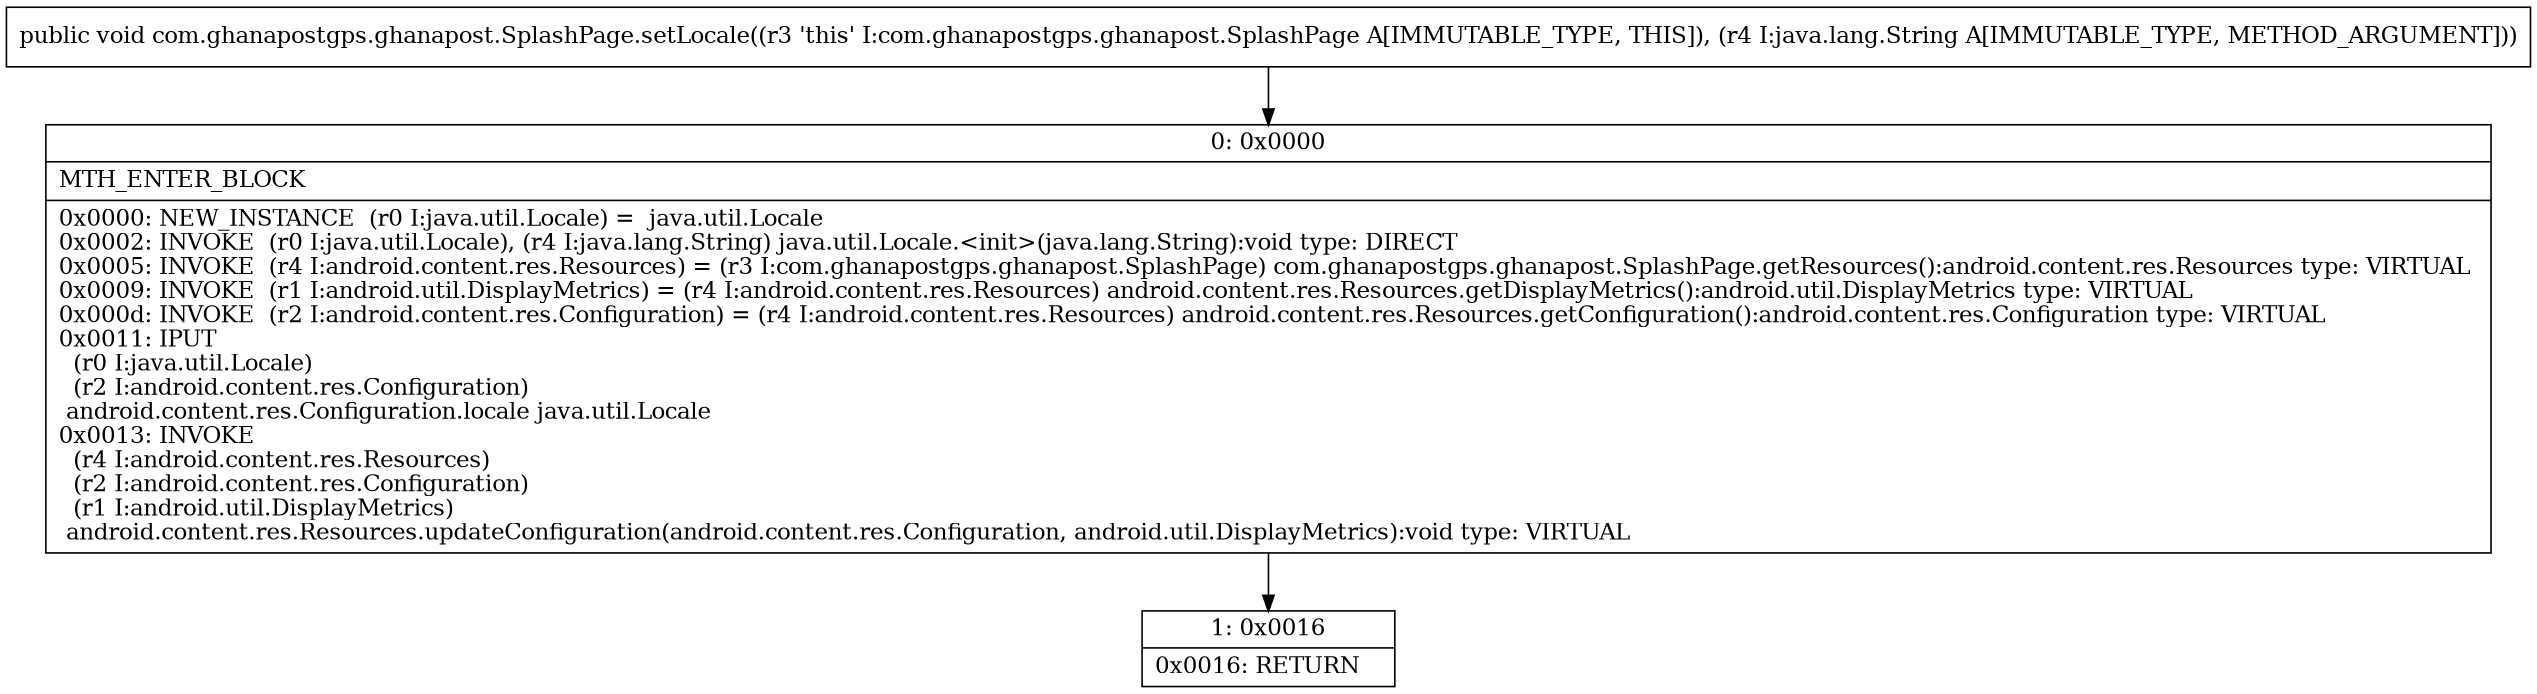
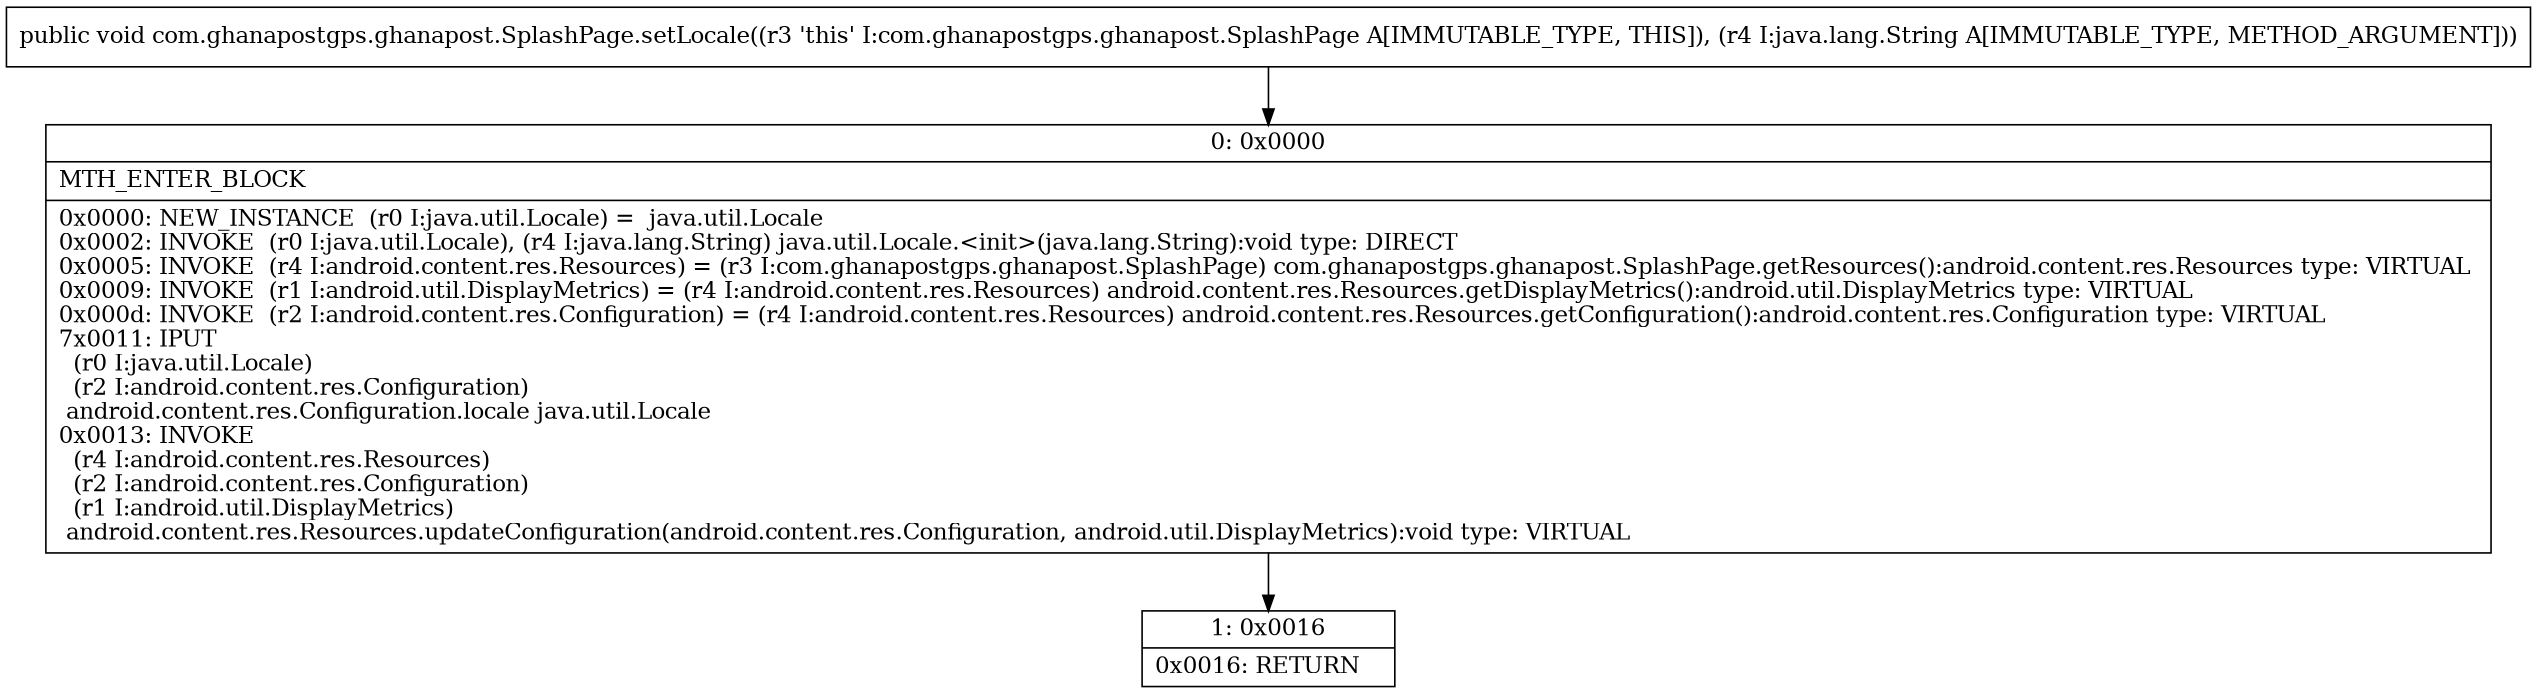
(145, 340) -> (145, 340)
